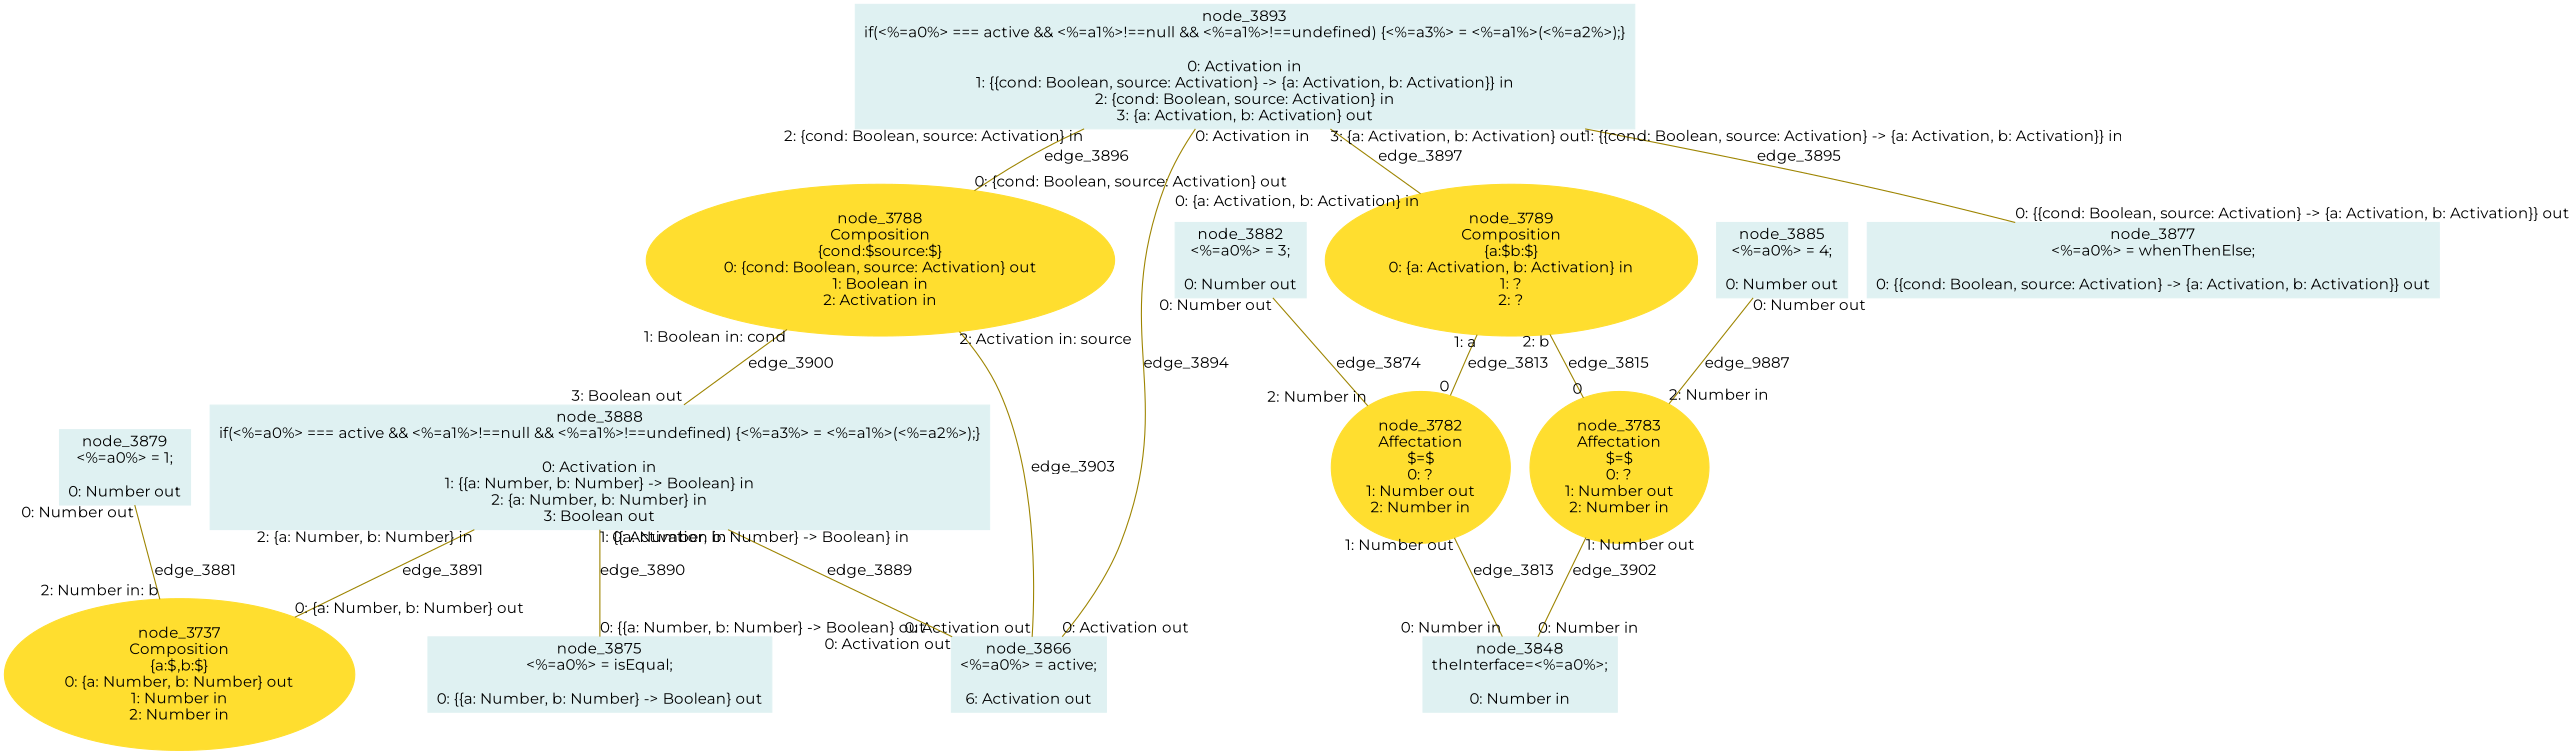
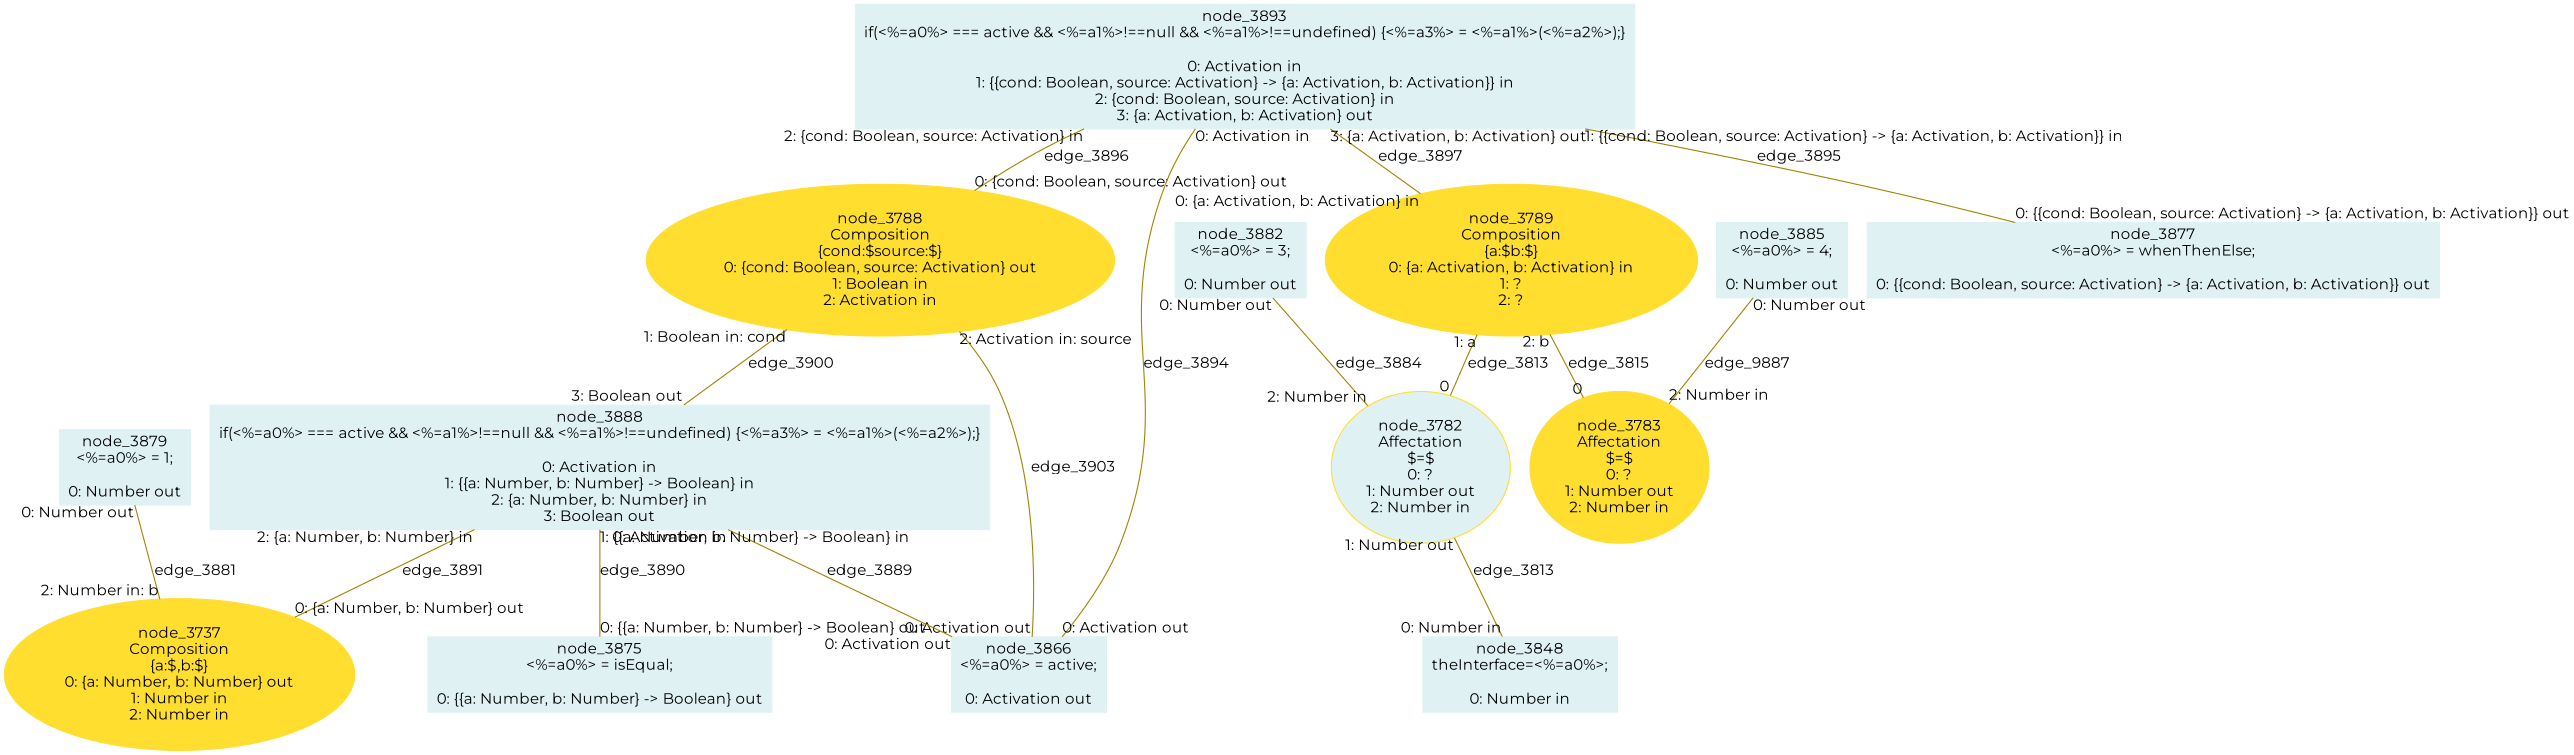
(1379, 364) -> (1379, 364)
(1421, 467) -> (1421, 467)
(1562, 587) -> none
(1029, 675) -> (1029, 675)
